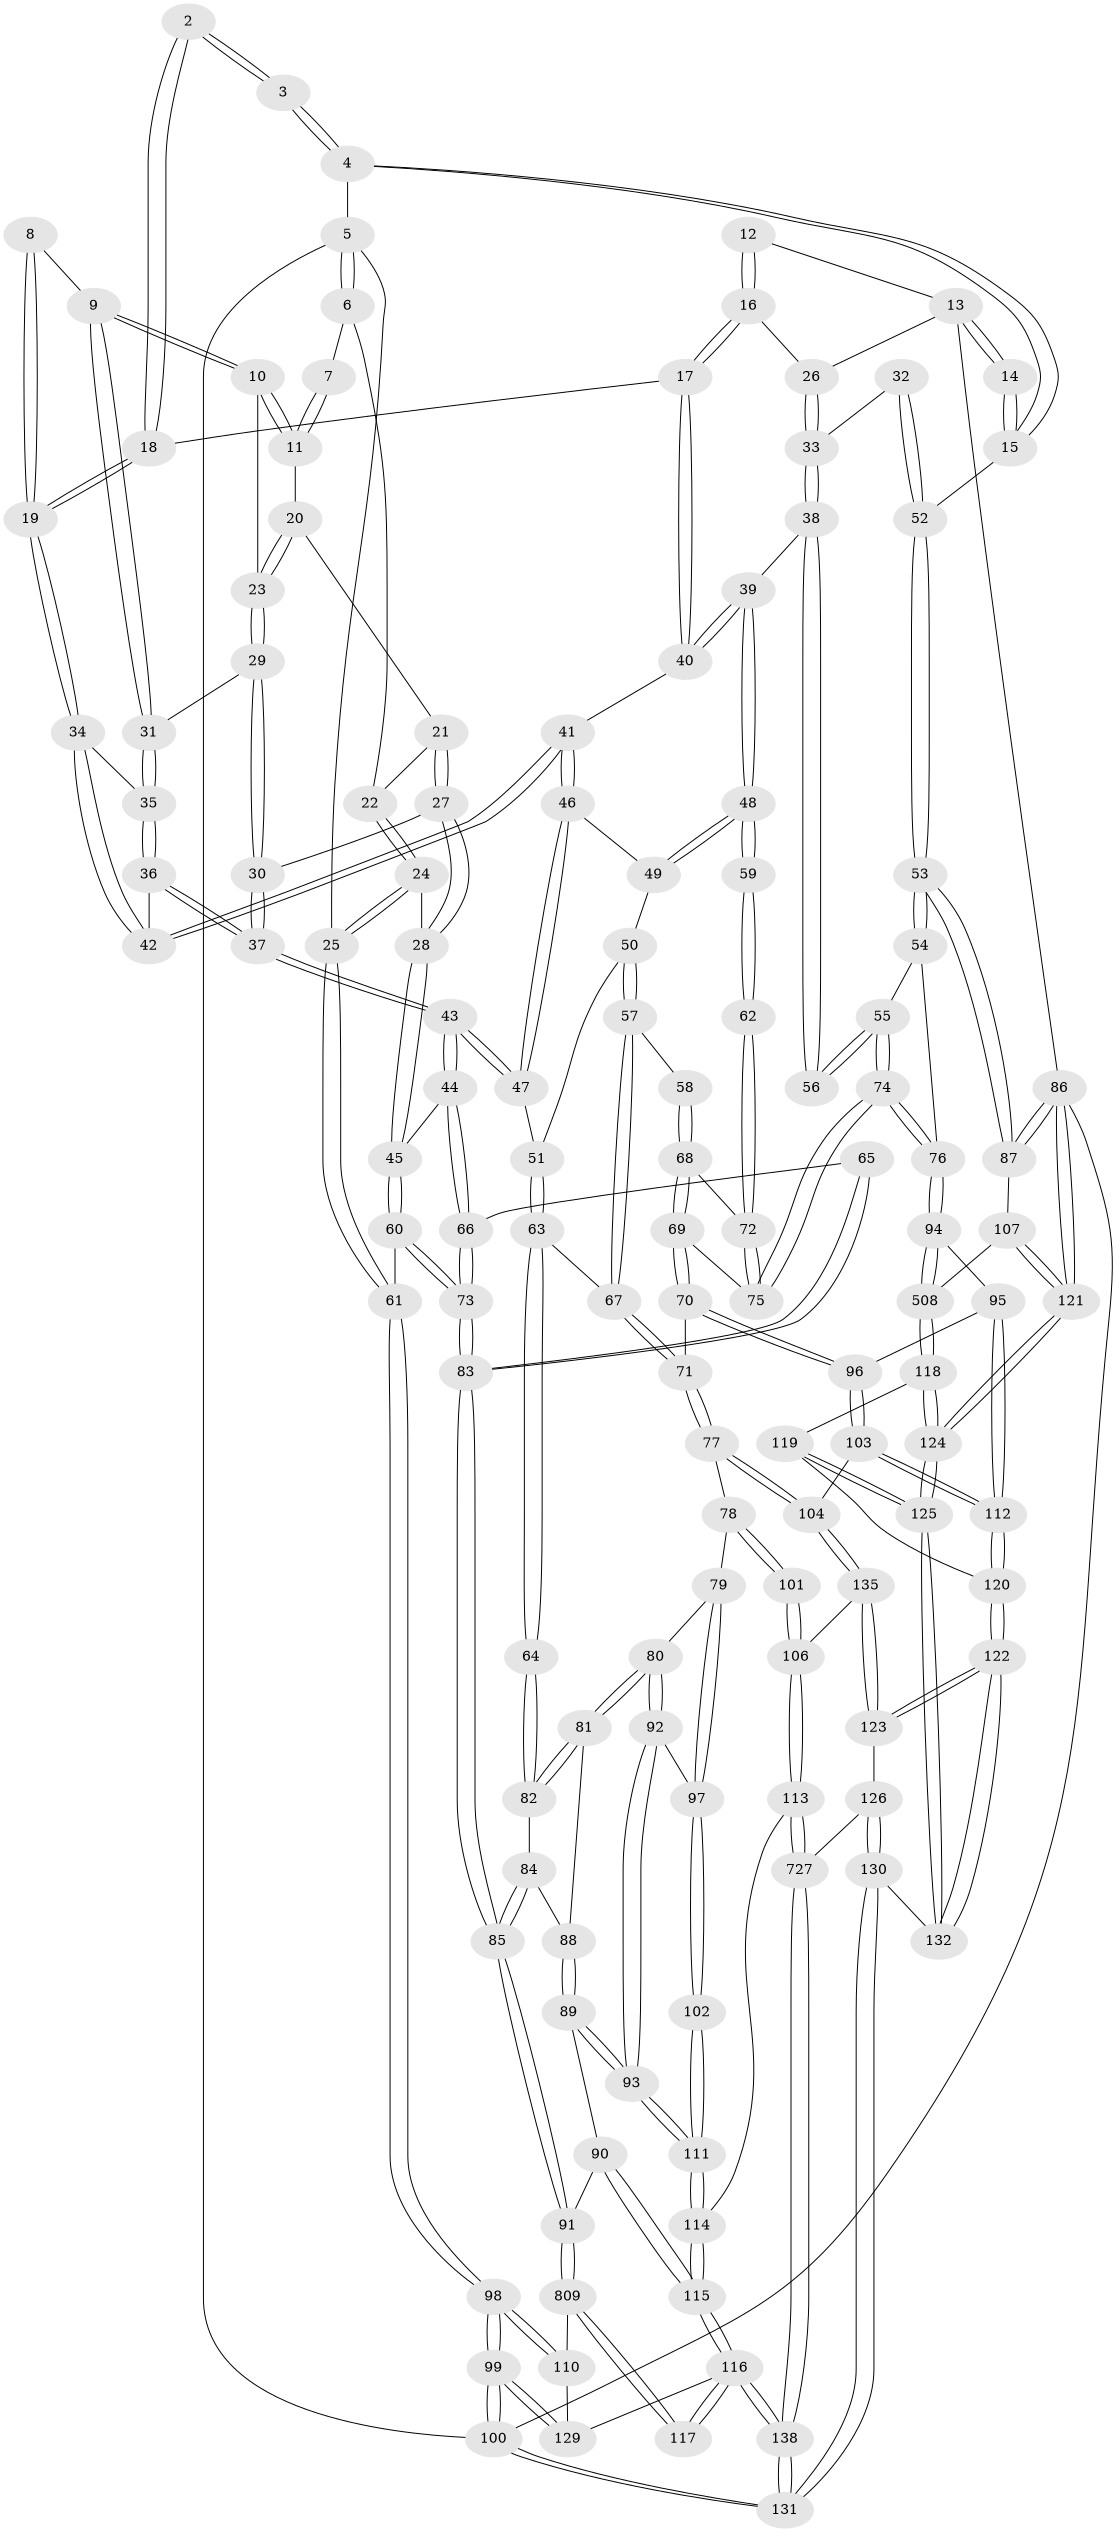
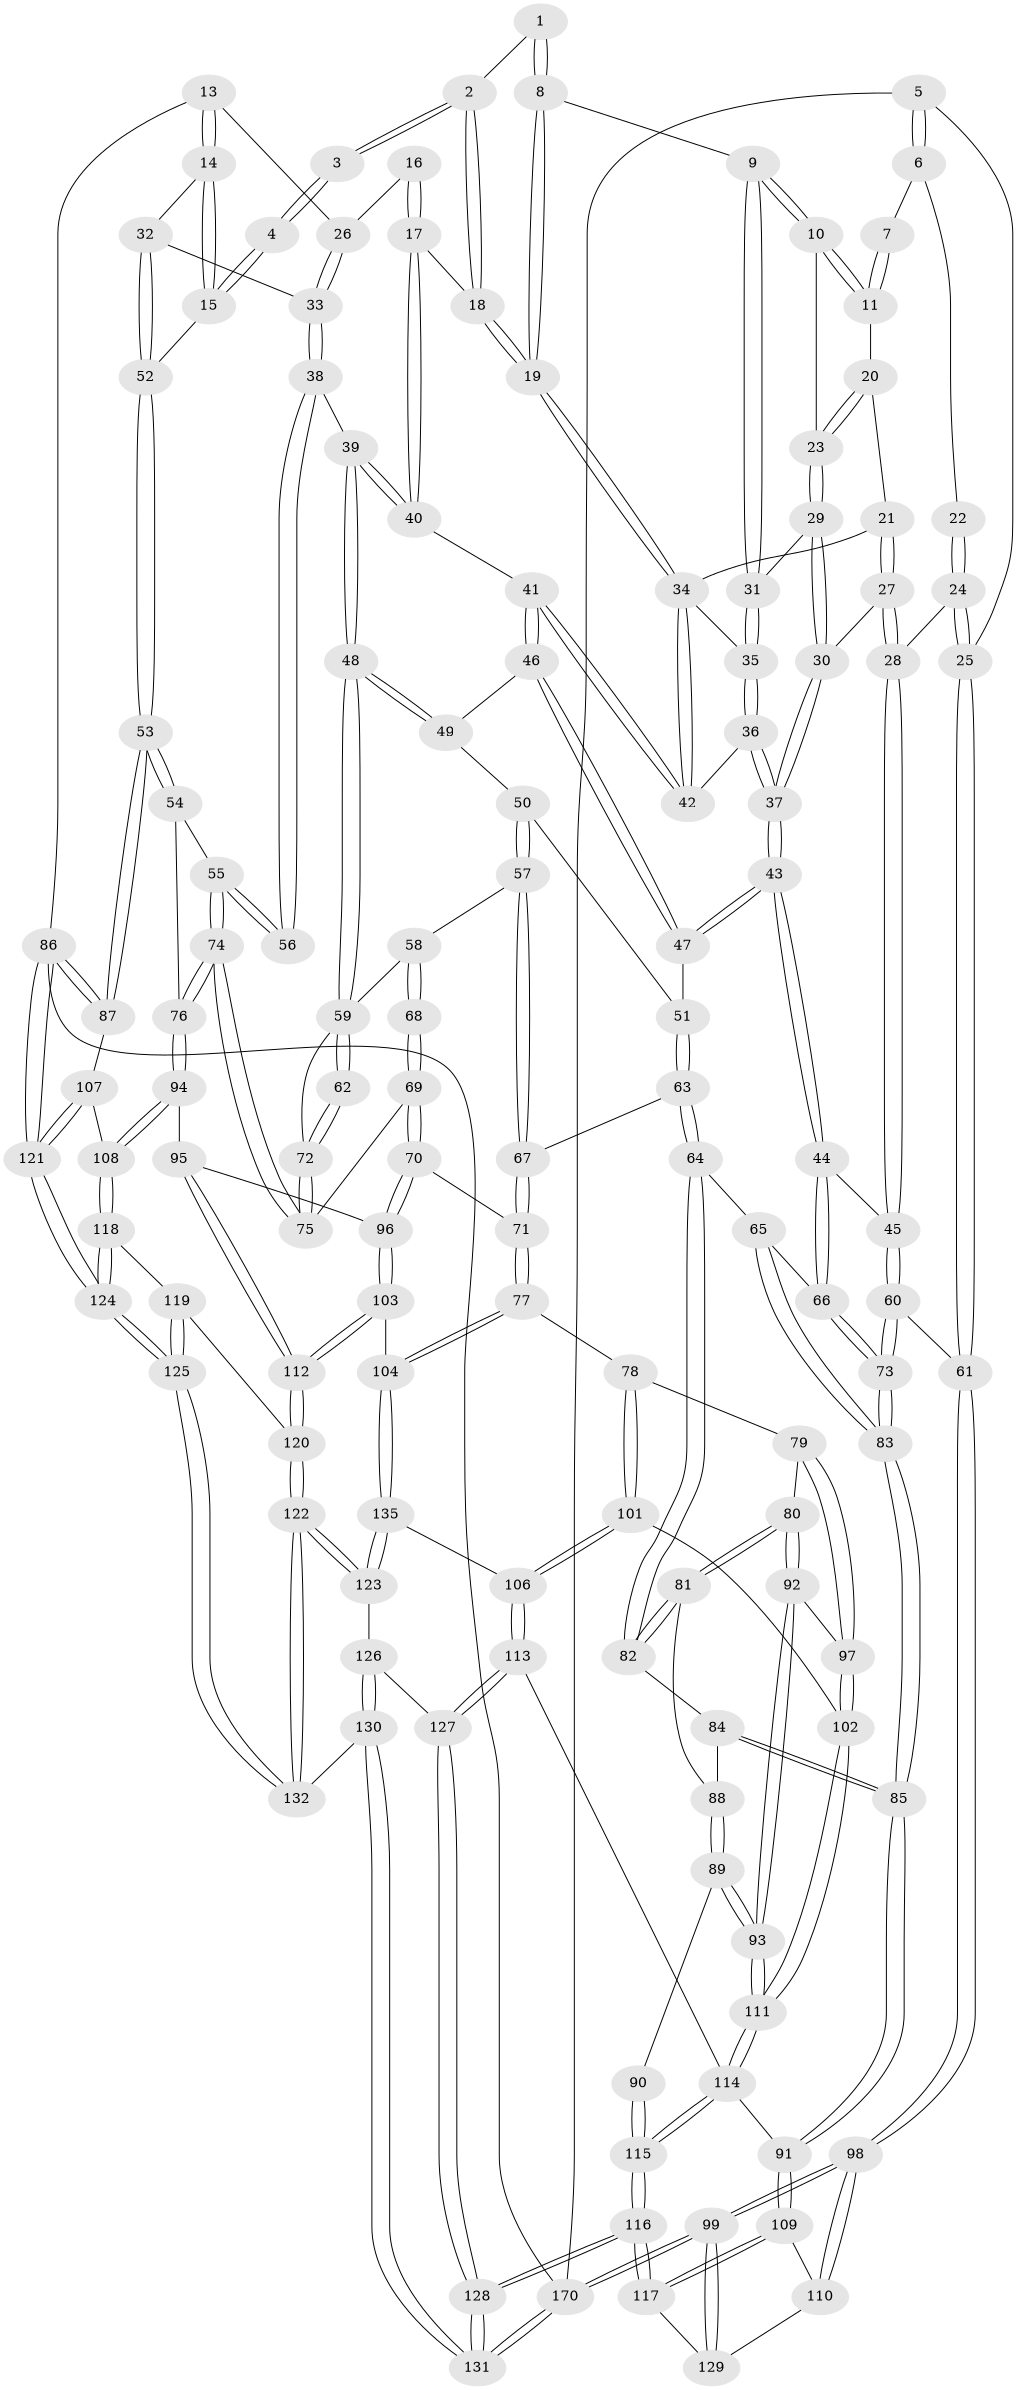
none -> (541, 22)
none -> (177, 199)
(348, 200) -> none
(749, 235) -> none
(406, 768) -> (797, 553)
none -> (379, 981)
(717, 1195) -> (304, 1084)
none -> (727, 1195)
(925, 1302) -> (106, 1159)
none -> (757, 1606)
(800, 1870) -> (443, 1728)
(584, 2190) -> (756, 2119)
(568, 2297) -> (785, 2226)
(642, 2407) -> (679, 2332)
(494, 2439) -> (565, 2297)
(785, 2439) -> (478, 2297)
